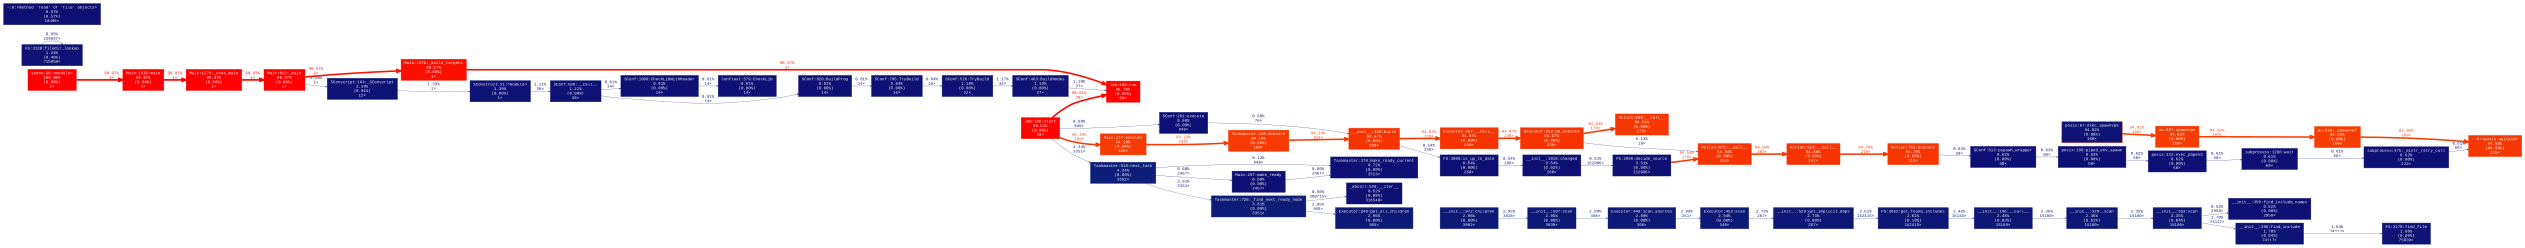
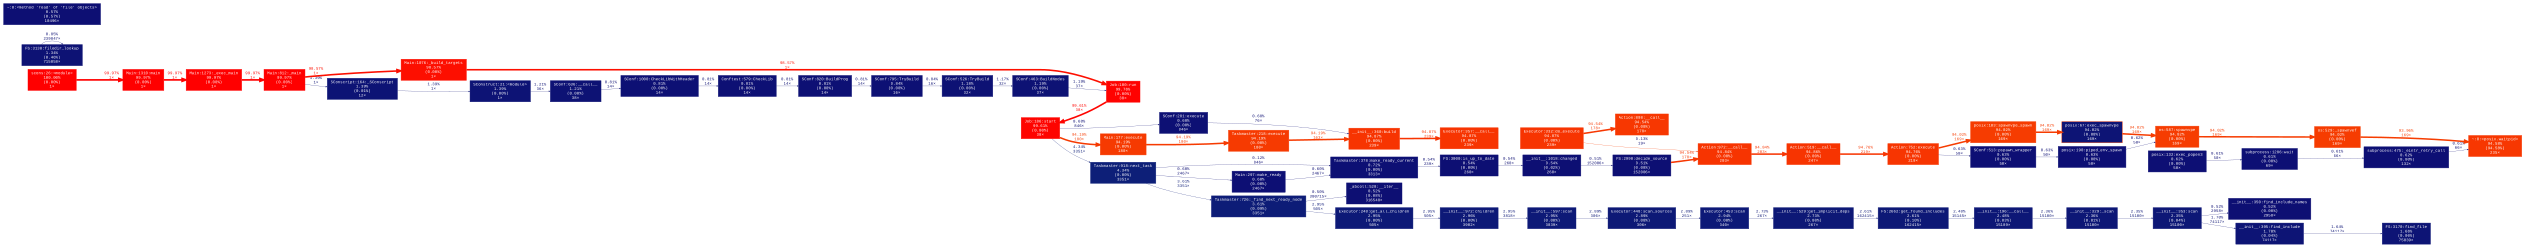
(699, 103) -> (787, 86)
(1075, 103) -> (1086, 113)
none -> (2003, 132)
(1507, 138) -> none
(1640, 148) -> (1640, 148)
(1419, 151) -> (1428, 166)
(2136, 161) -> (2140, 146)
none -> (1426, 218)
